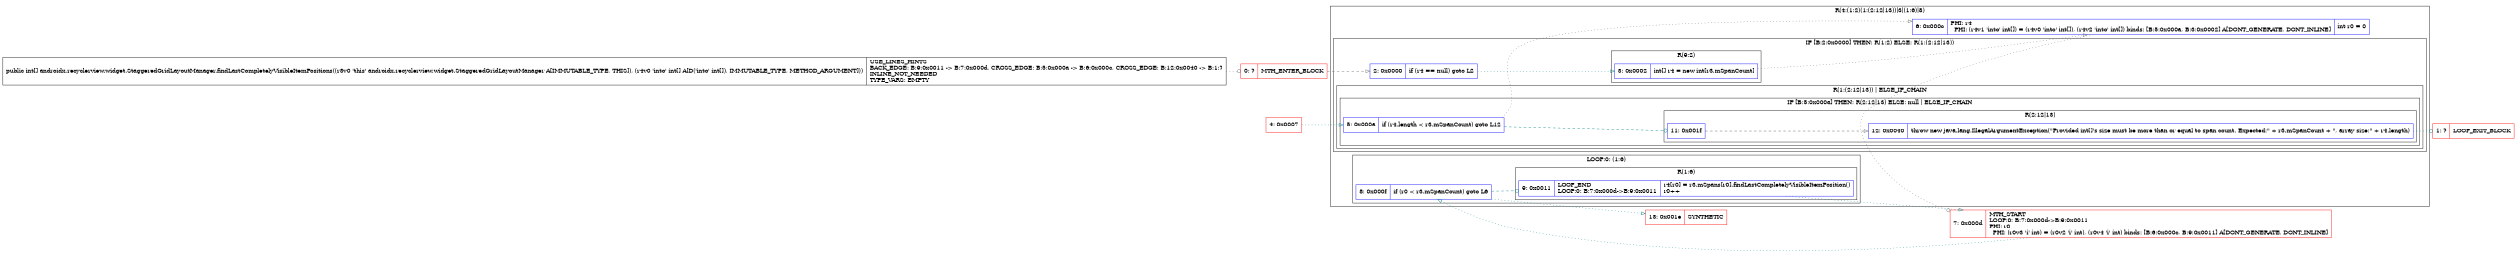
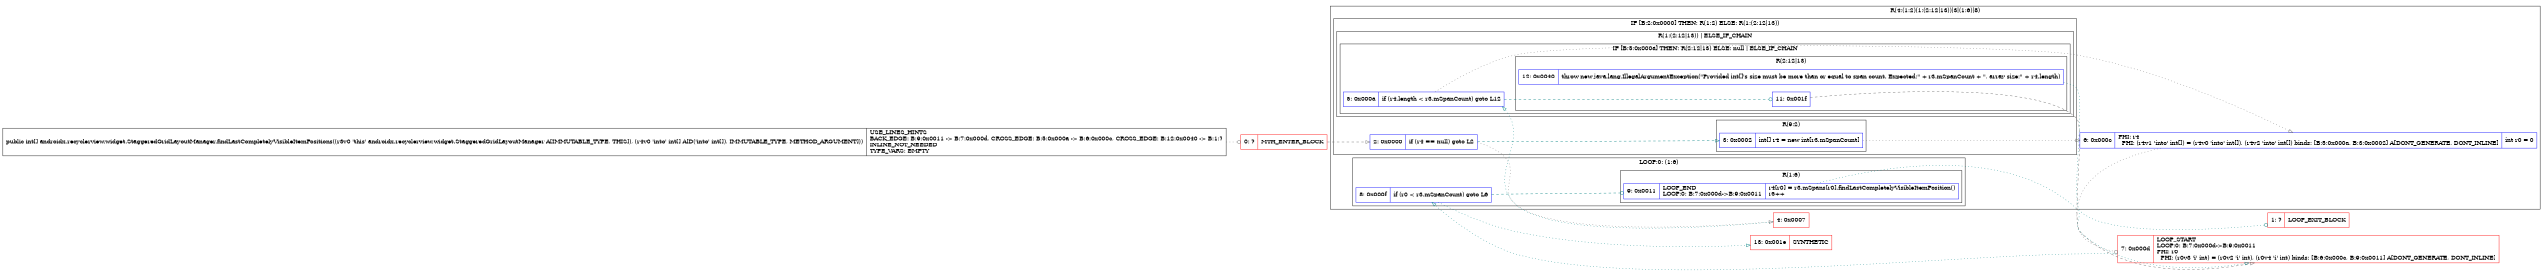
(1544, 71) -> (1596, 141)
(1785, 131) -> (2049, 104)
(1672, 191) -> (1777, 194)
(2007, 214) -> (2176, 240)
none -> (1600, 225)
